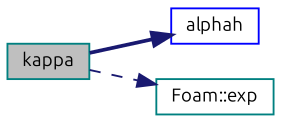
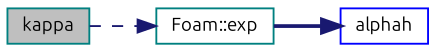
(121, 46) -> (298, 26)
